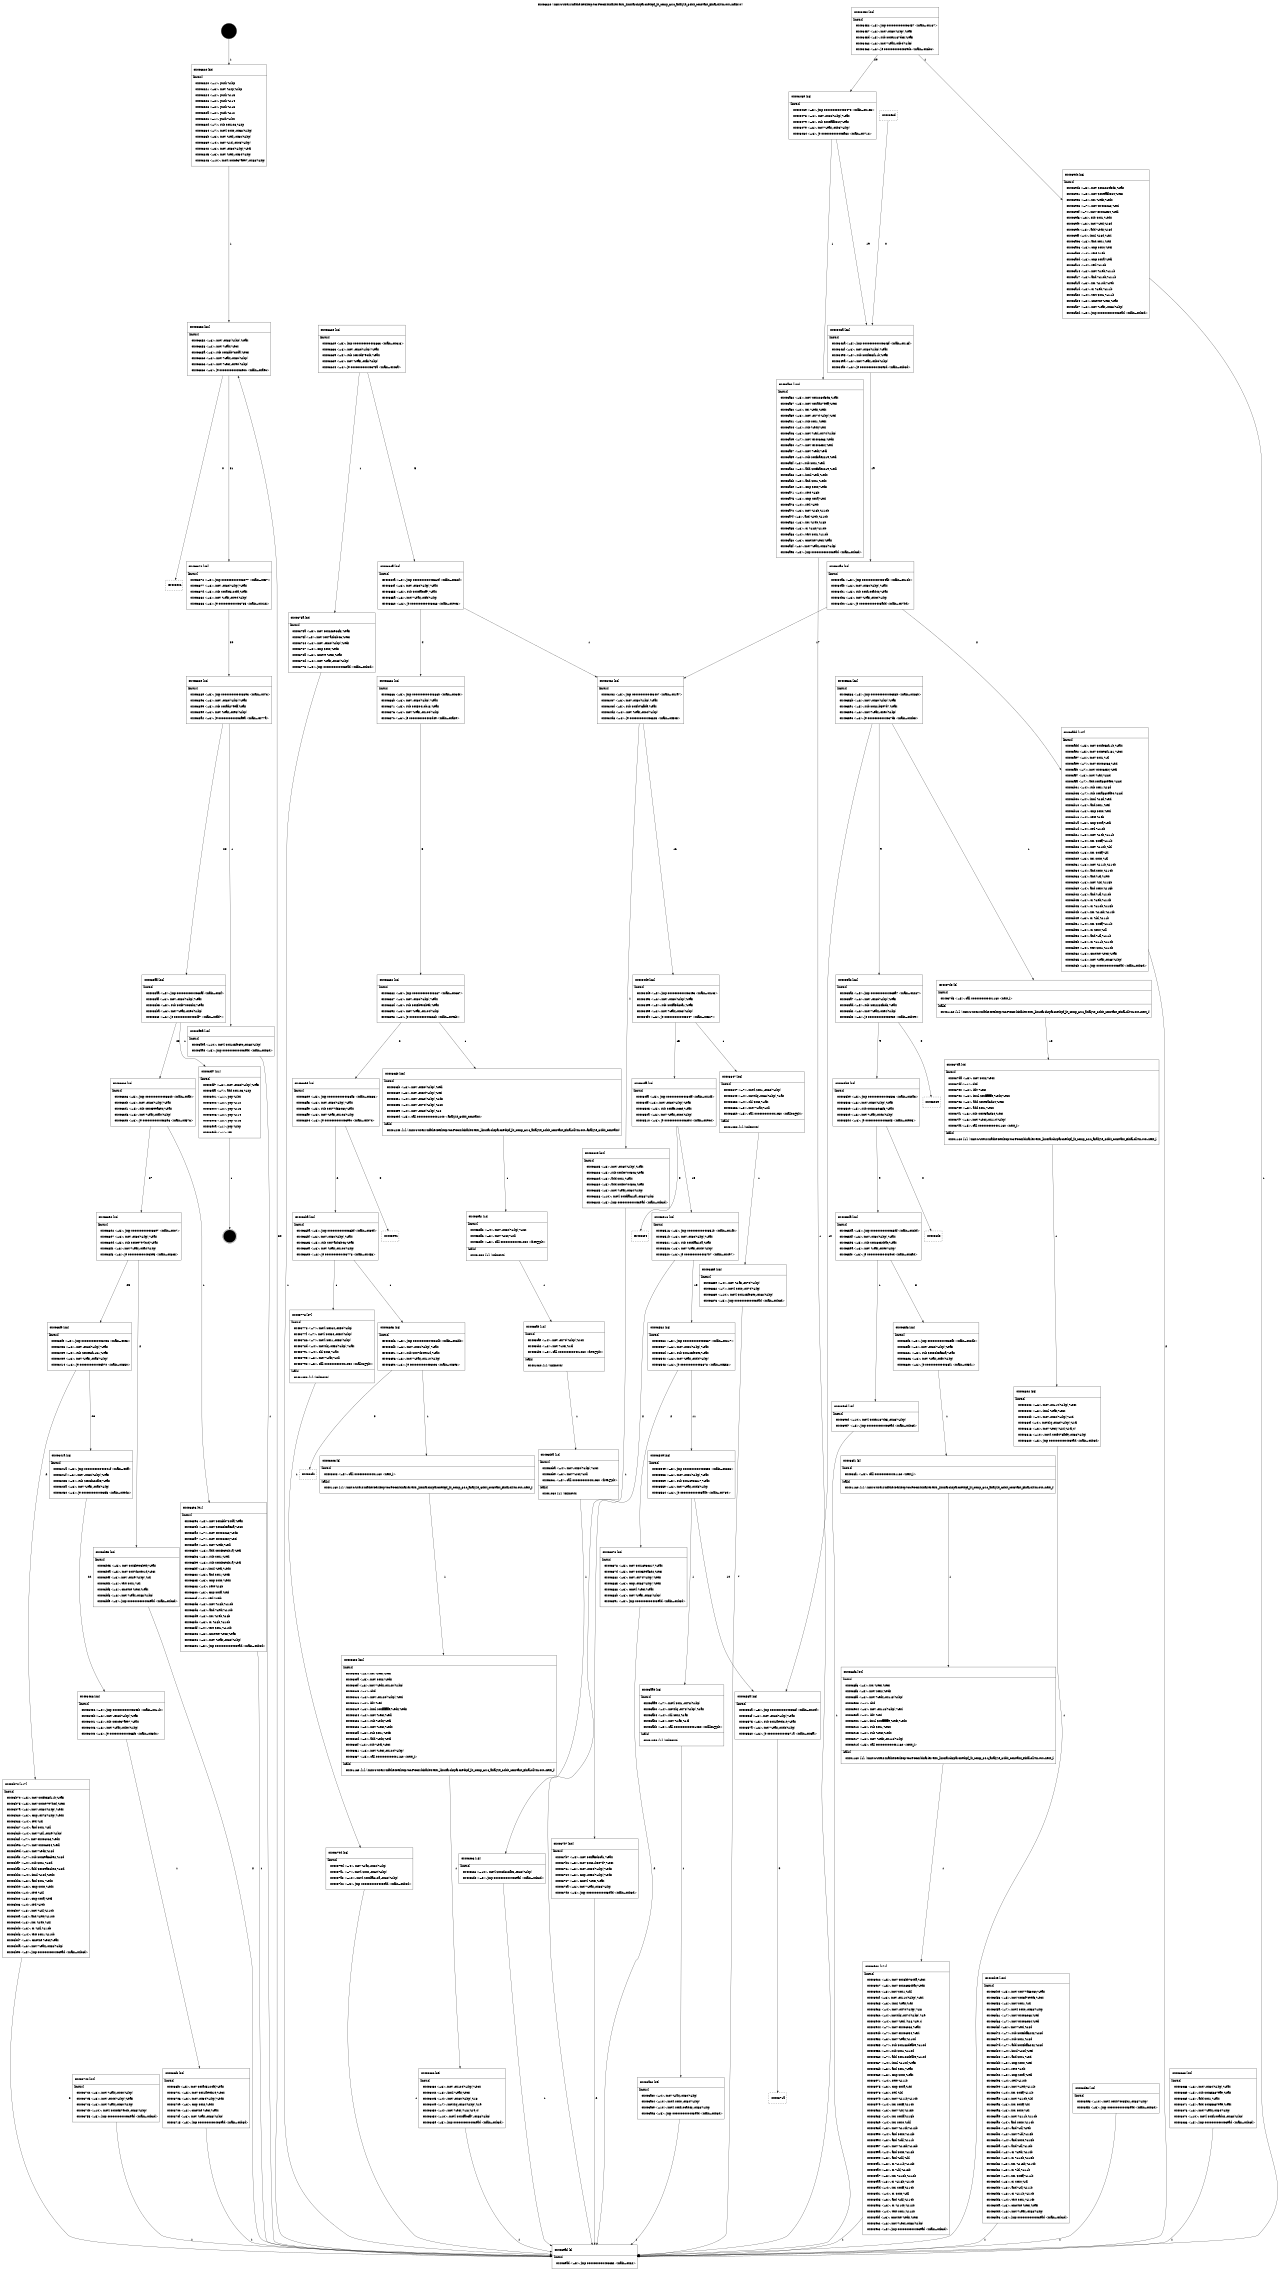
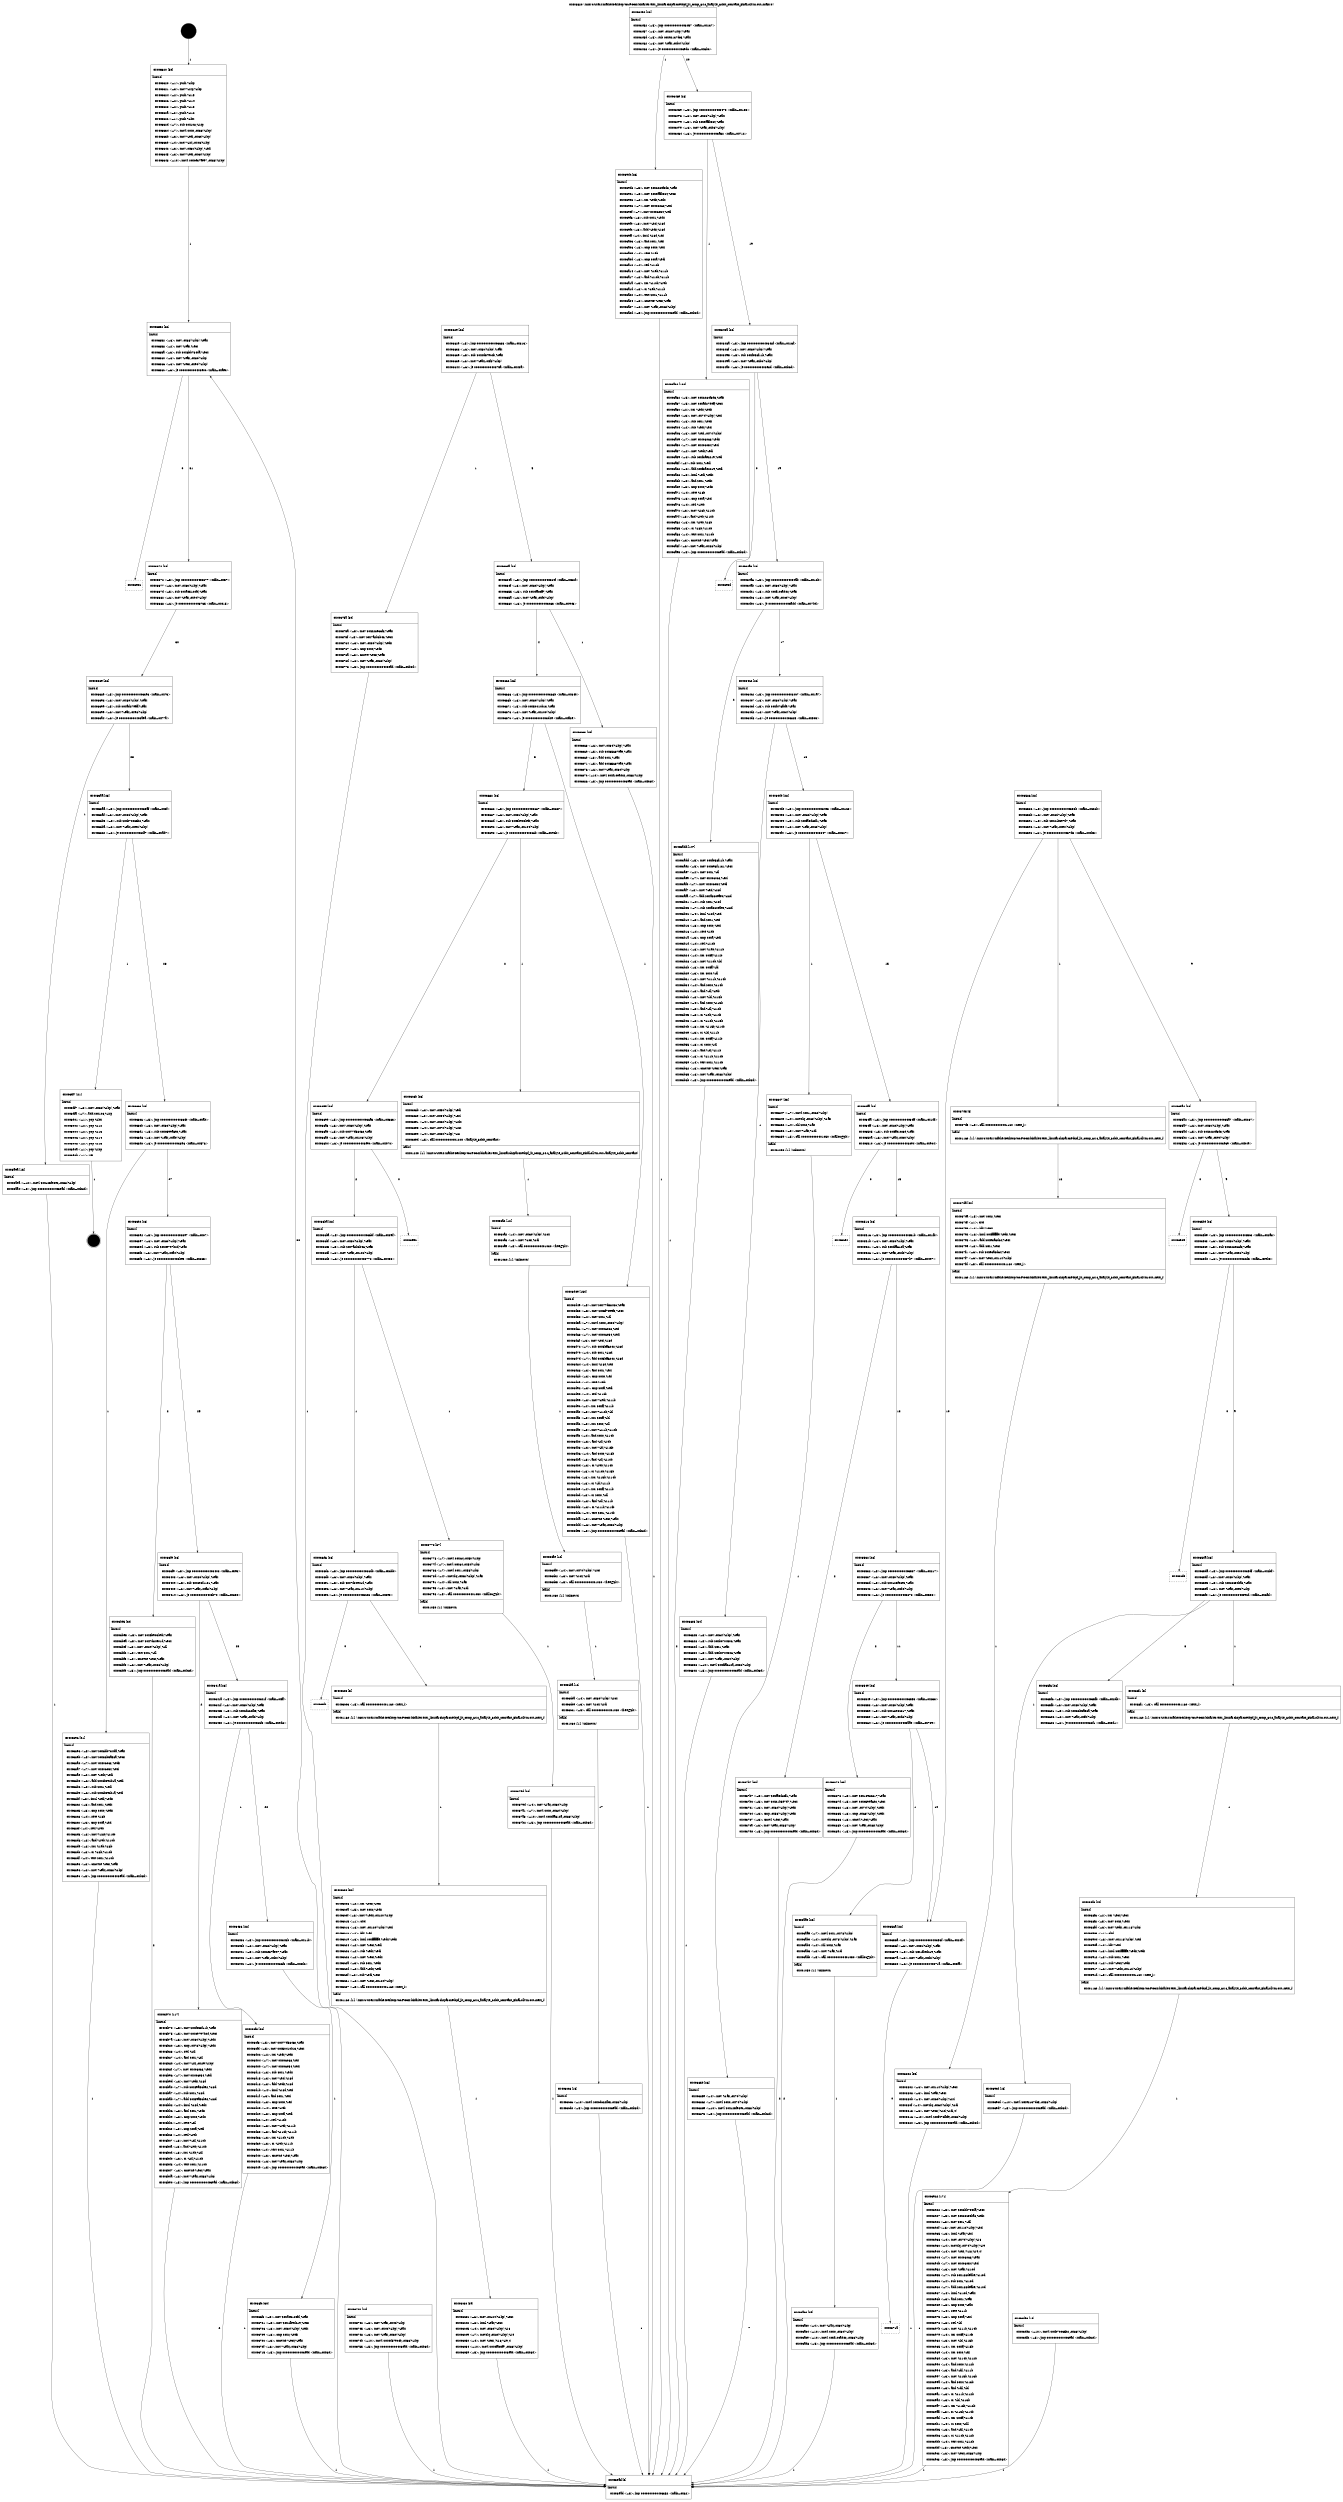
(880, 222) -> (754, 483)
(529, 642) -> (578, 667)
none -> (631, 999)
(942, 1412) -> (1233, 1642)
(585, 1577) -> (601, 1807)
none -> (286, 2099)
